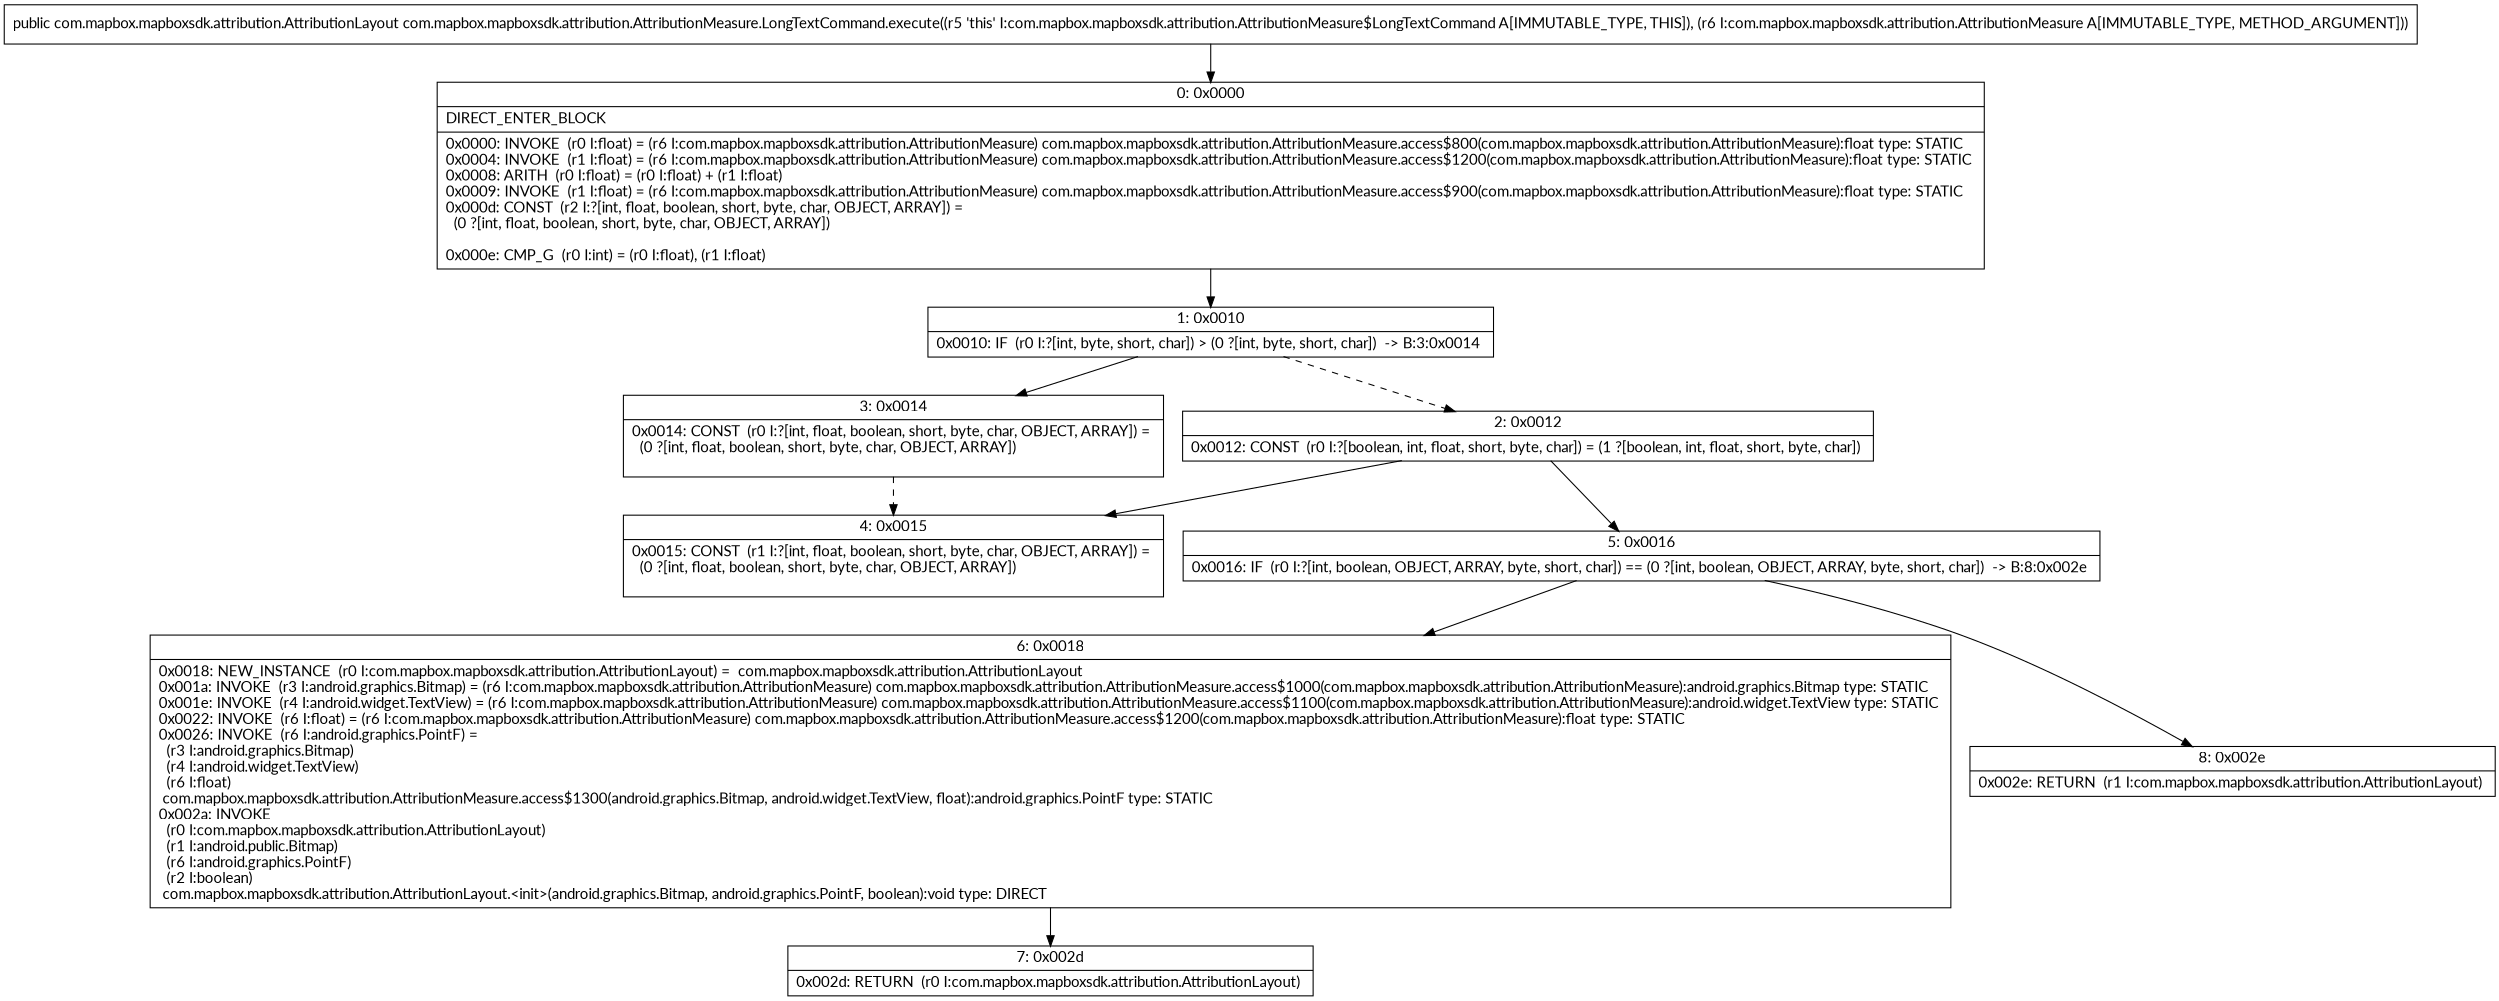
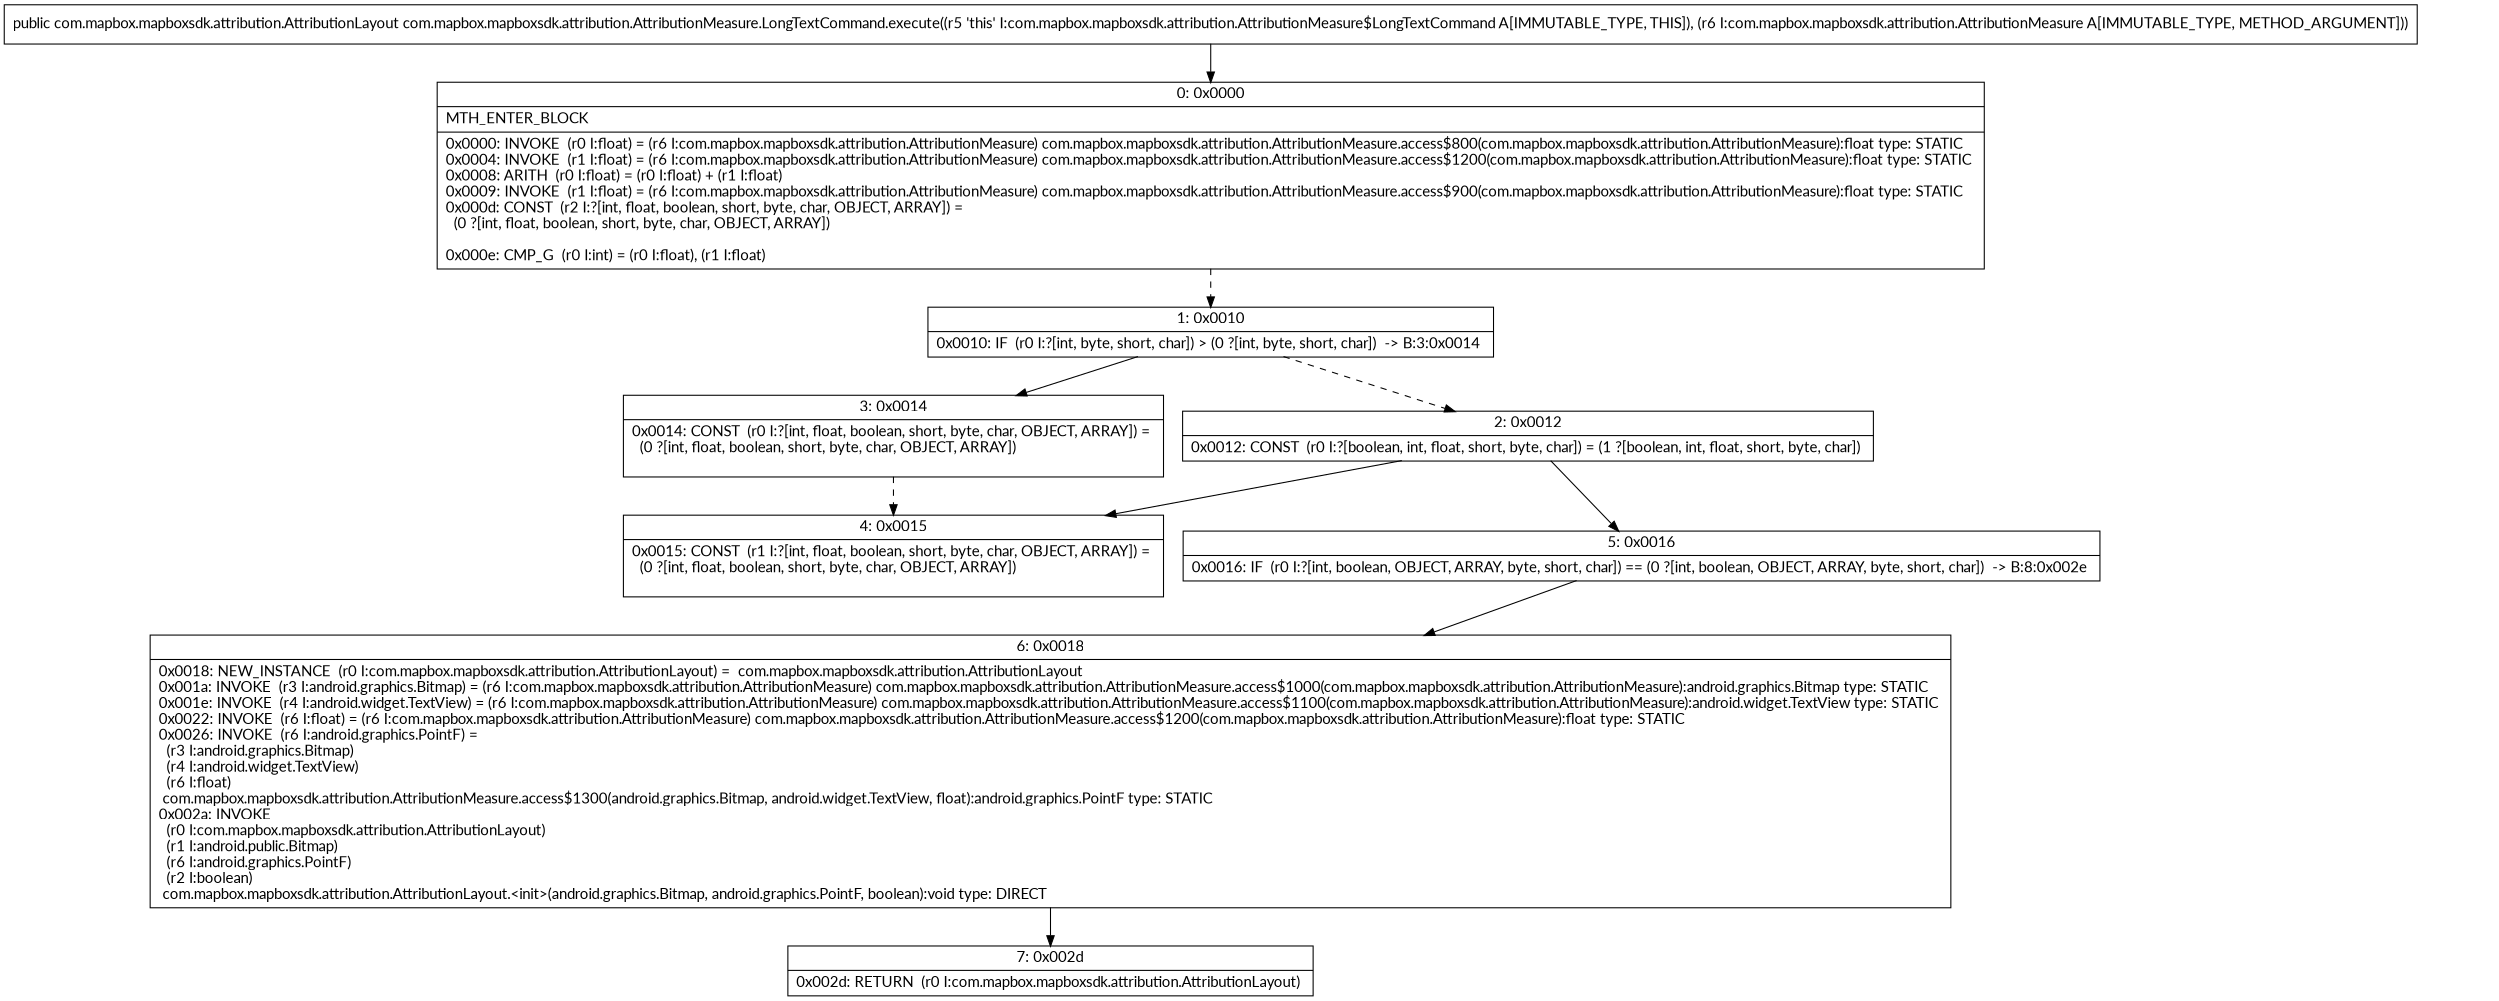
(526, 119) -> (517, 119)
(1211, 283) -> (1211, 283)
(2233, 771) -> none
